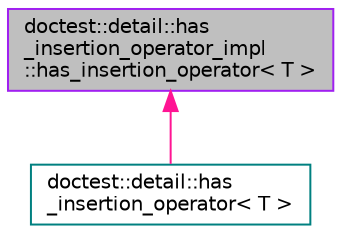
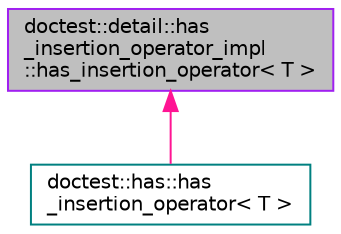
(171, 195) -> (171, 195)
